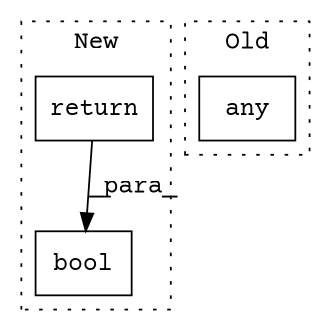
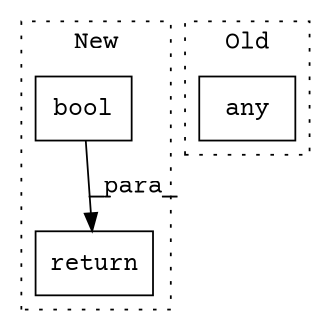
(90, 177) -> (88, 177)
